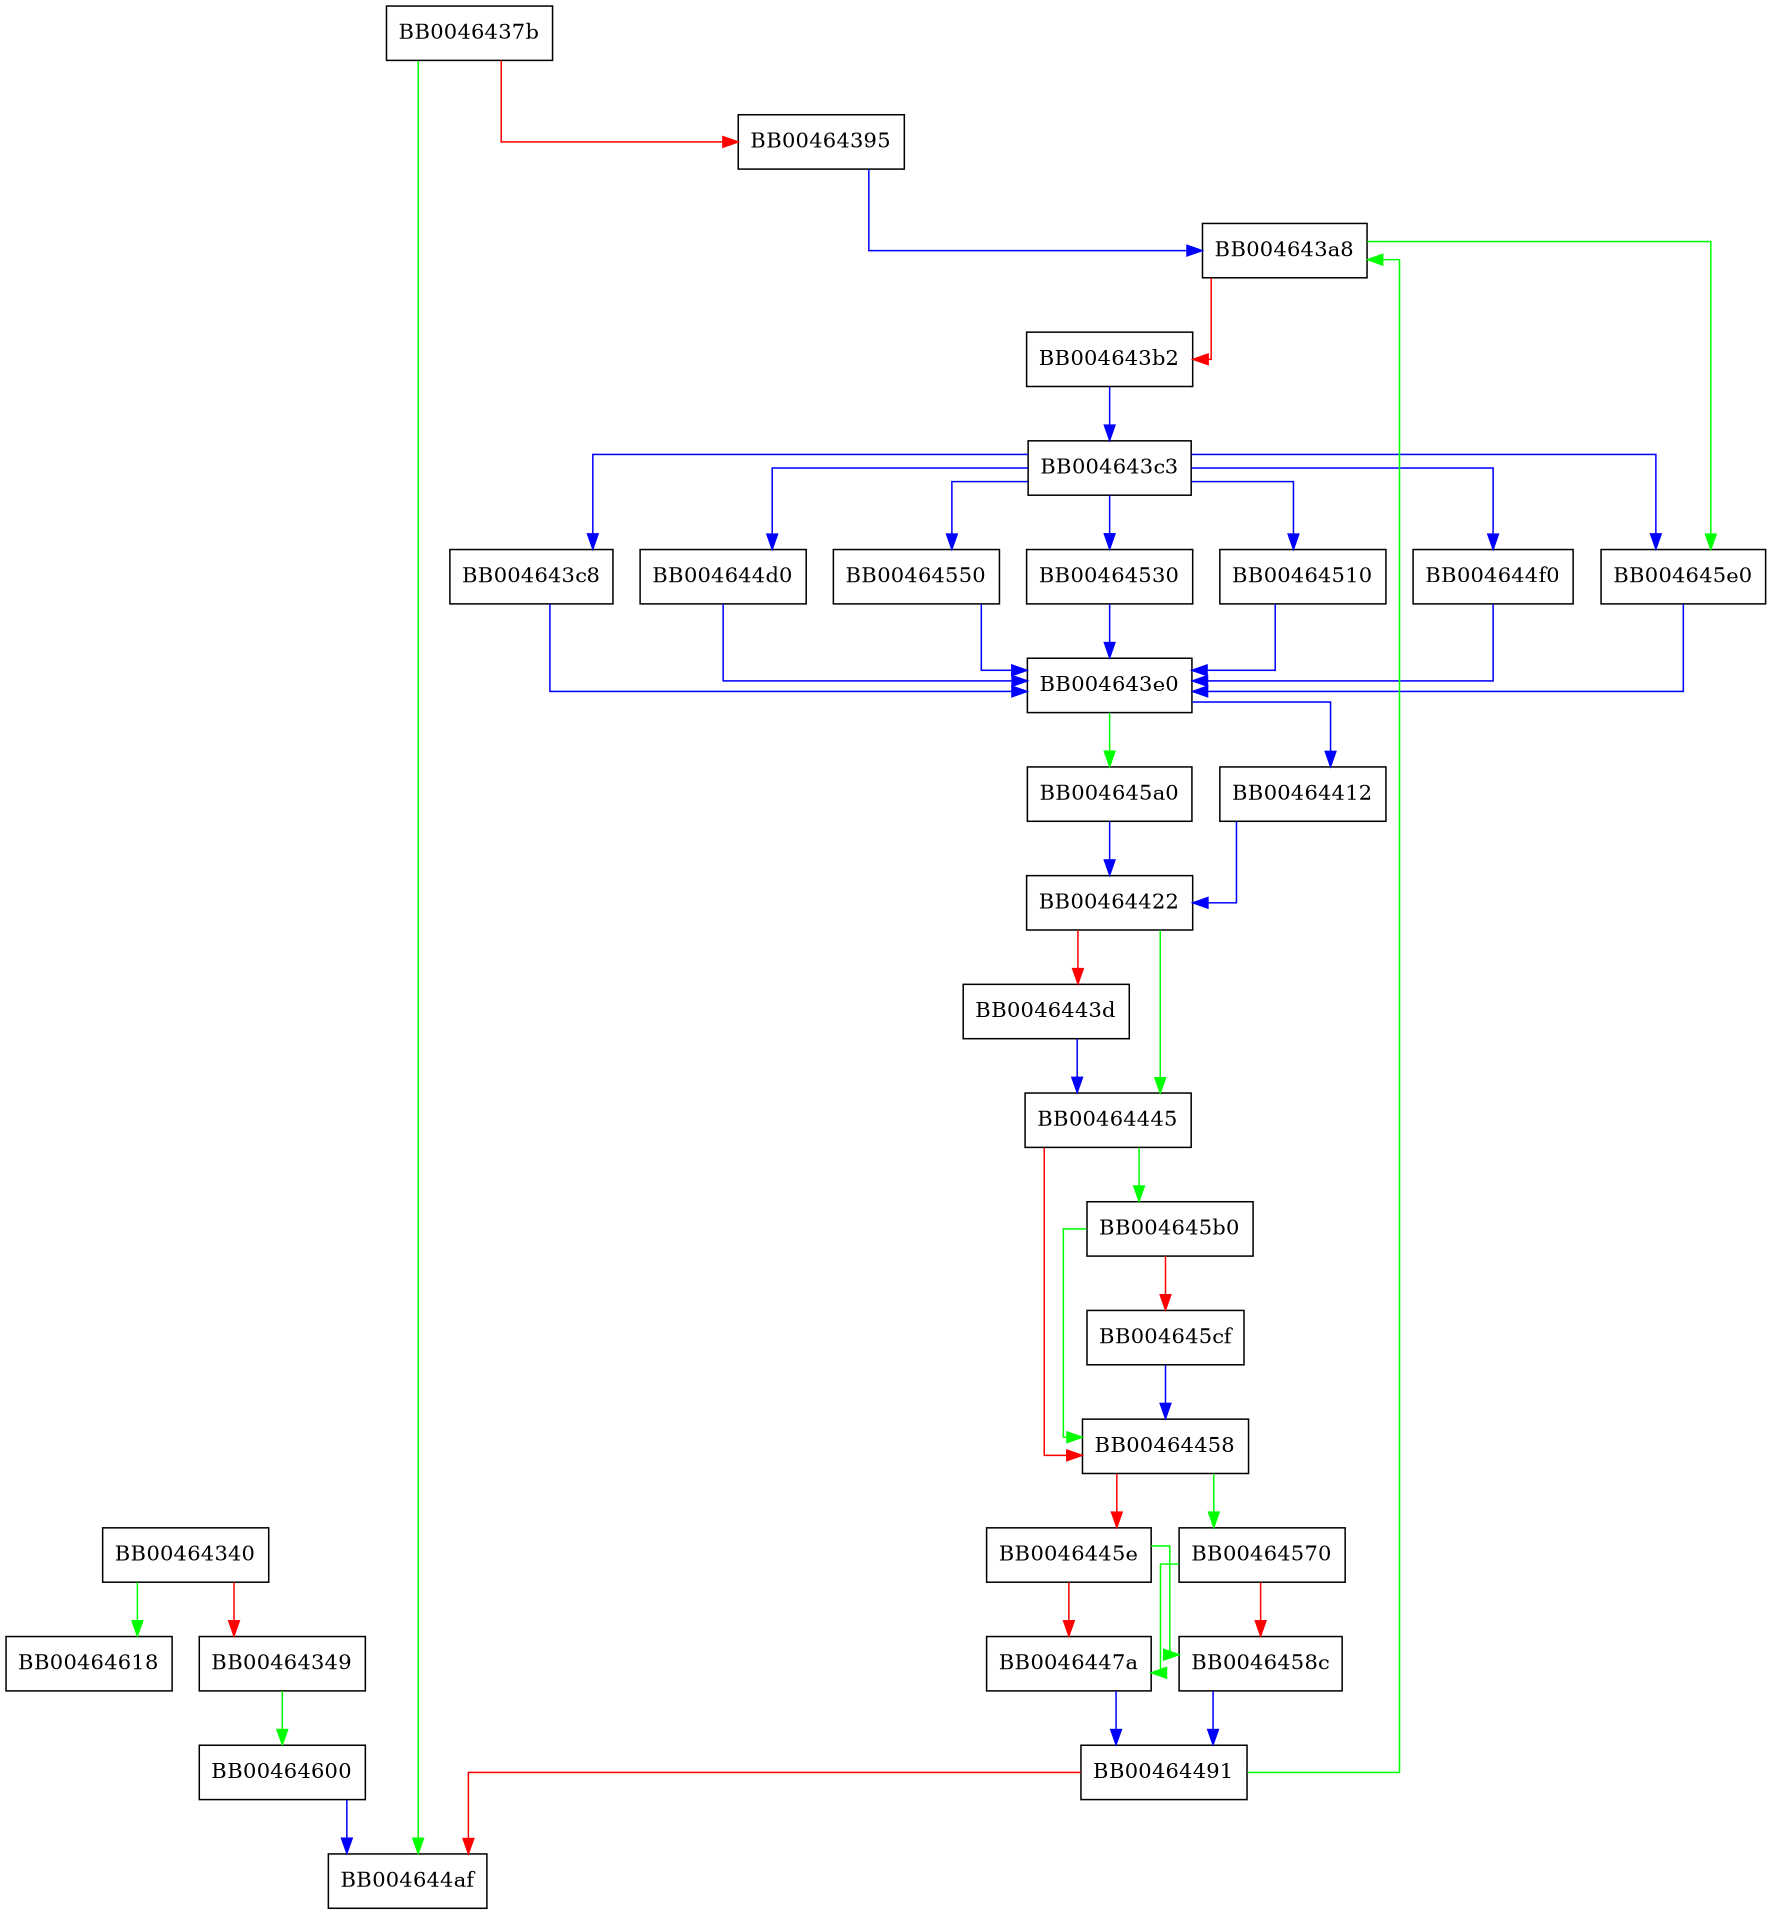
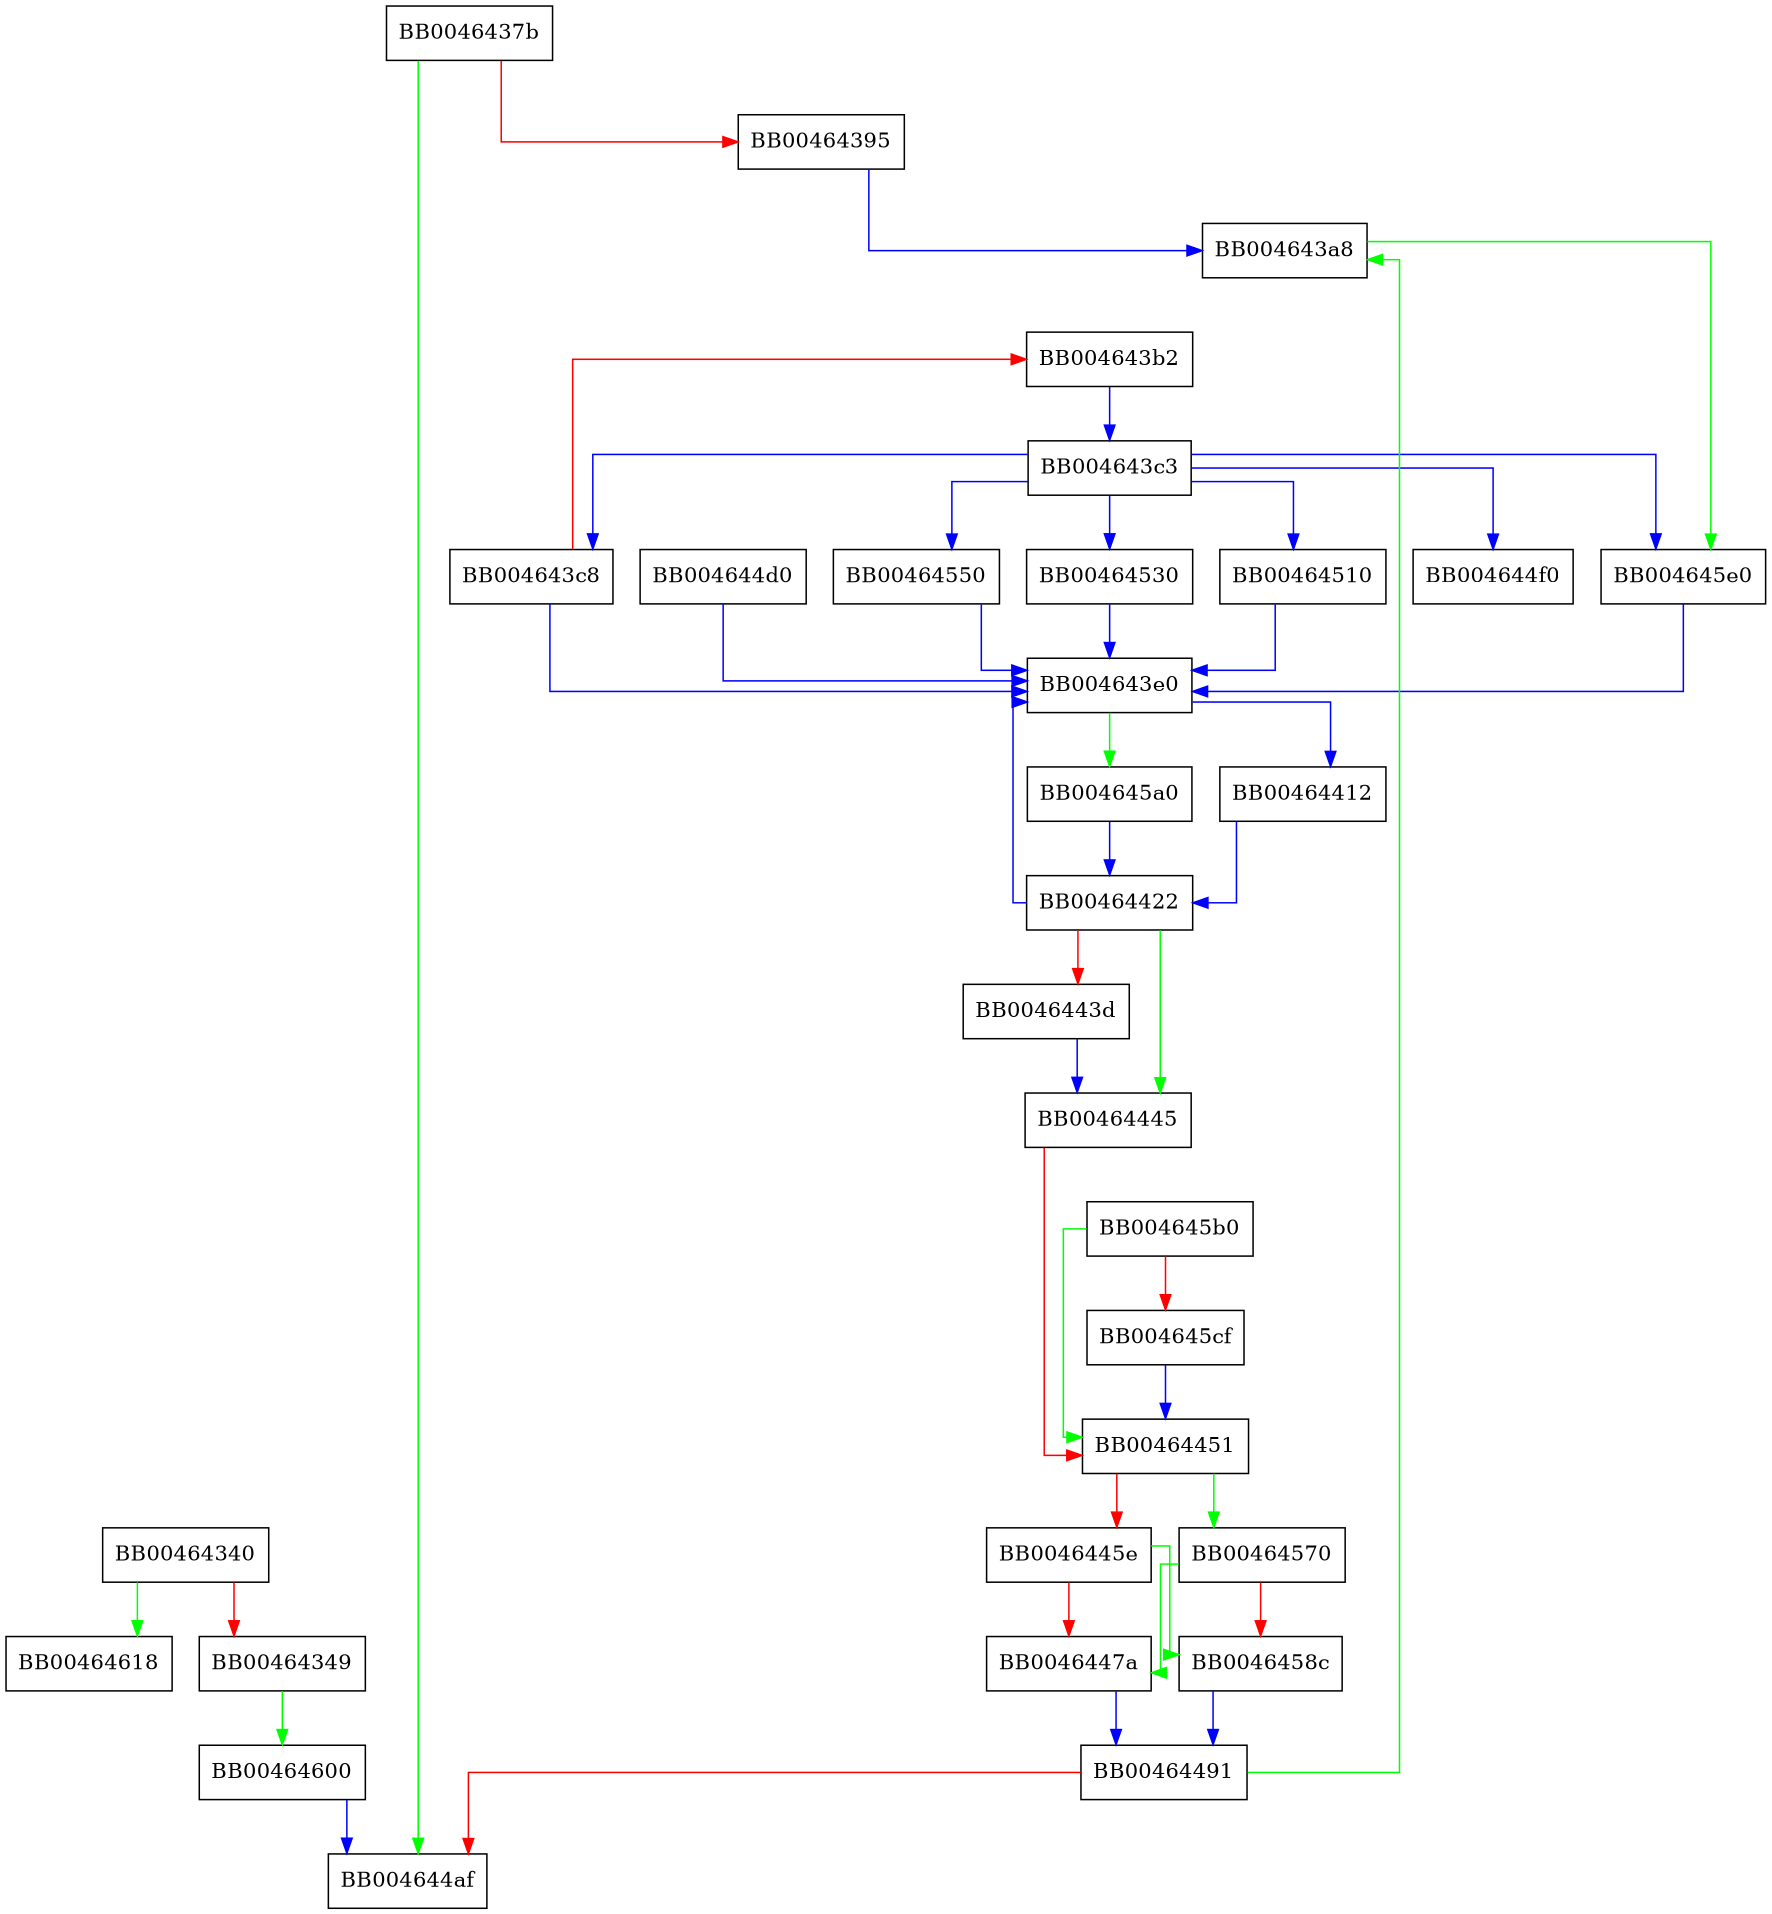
(1211, 320) -> (697, 359)
(867, 468) -> none
(1389, 681) -> (1013, 808)
(1139, 1167) -> none
(1166, 1446) -> (1166, 1446)
